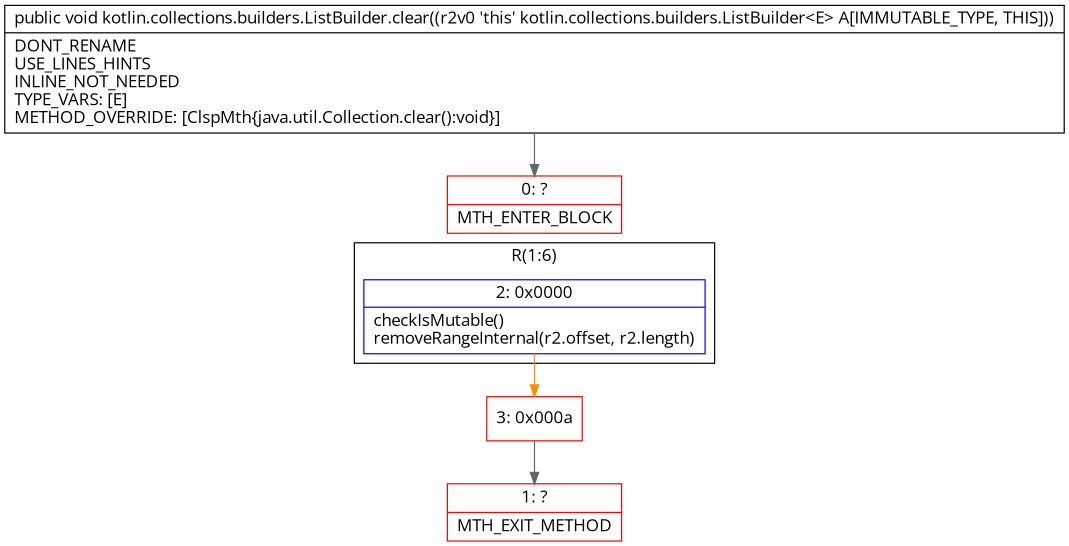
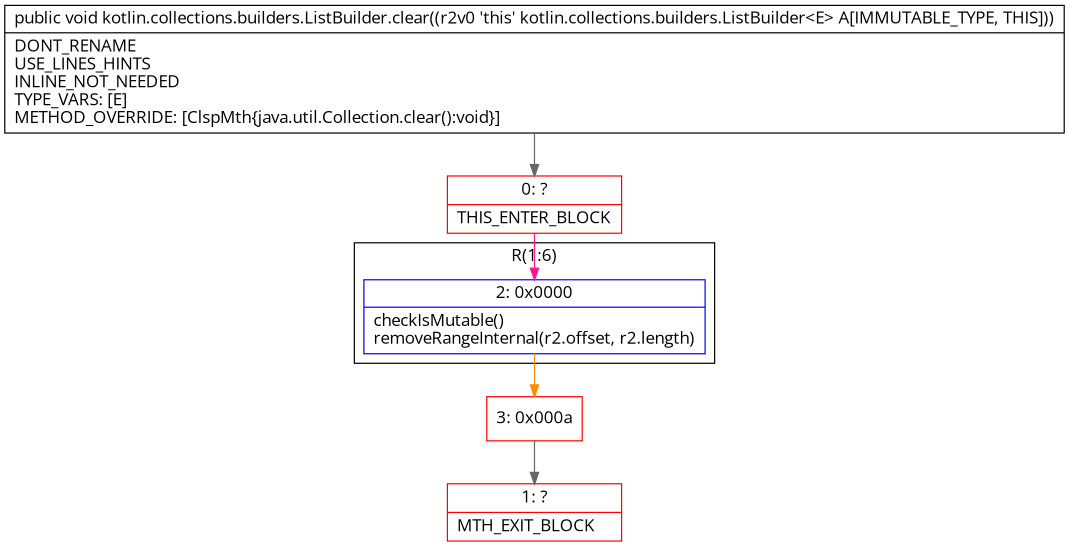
(534, 218) -> (534, 218)
none -> (534, 250)
(534, 526) -> (526, 526)
